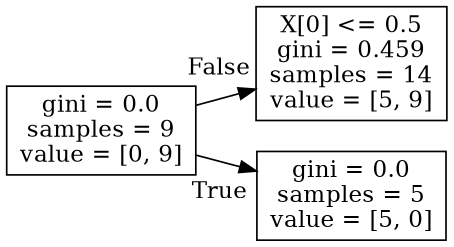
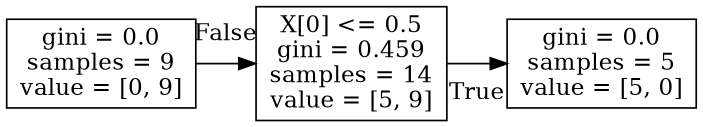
(218, 161) -> (468, 64)
